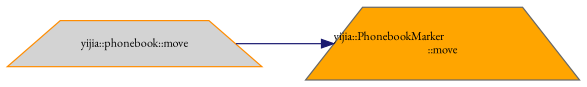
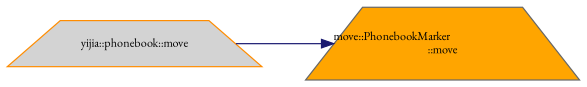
(443, 44) -> (443, 44)
